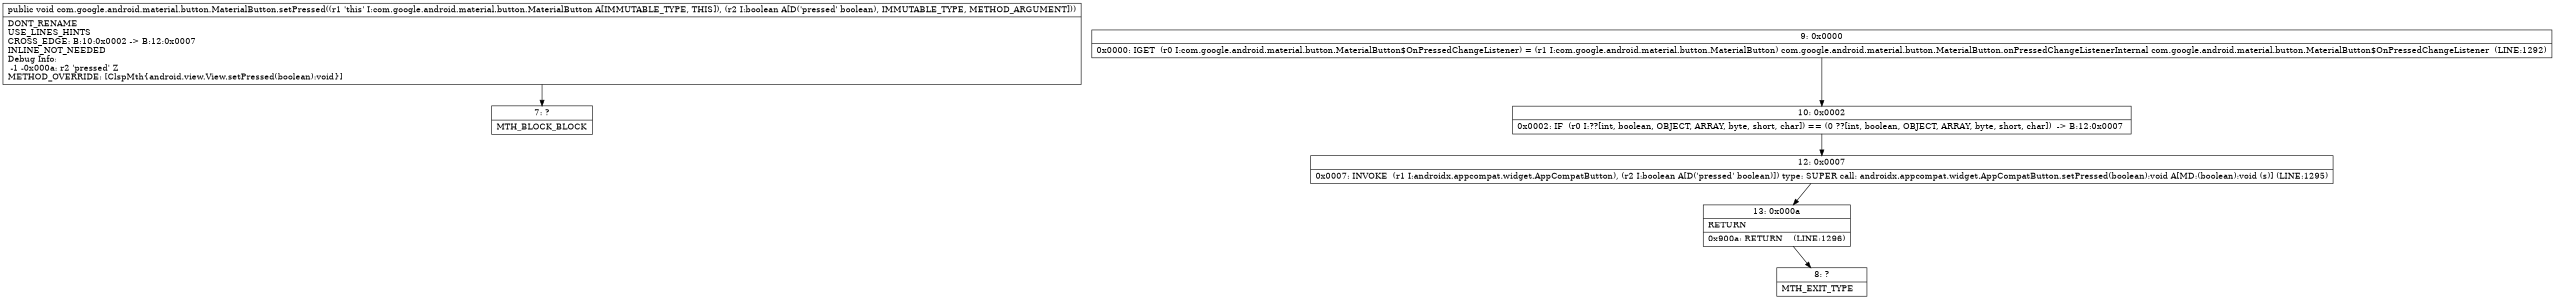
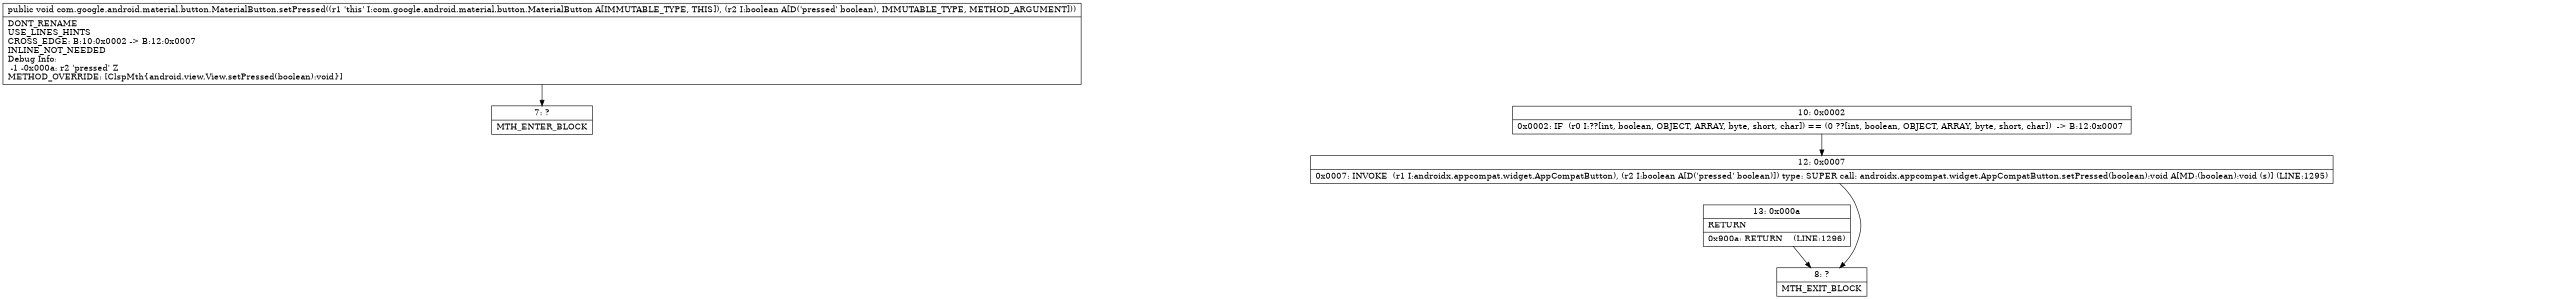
(1822, 44) -> none
(542, 127) -> (542, 127)
(1804, 192) -> (1861, 223)
(1818, 289) -> (1822, 289)
